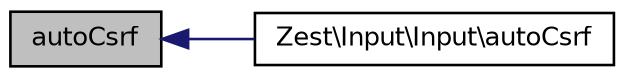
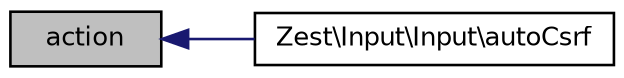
(86, 39) -> (86, 39)
